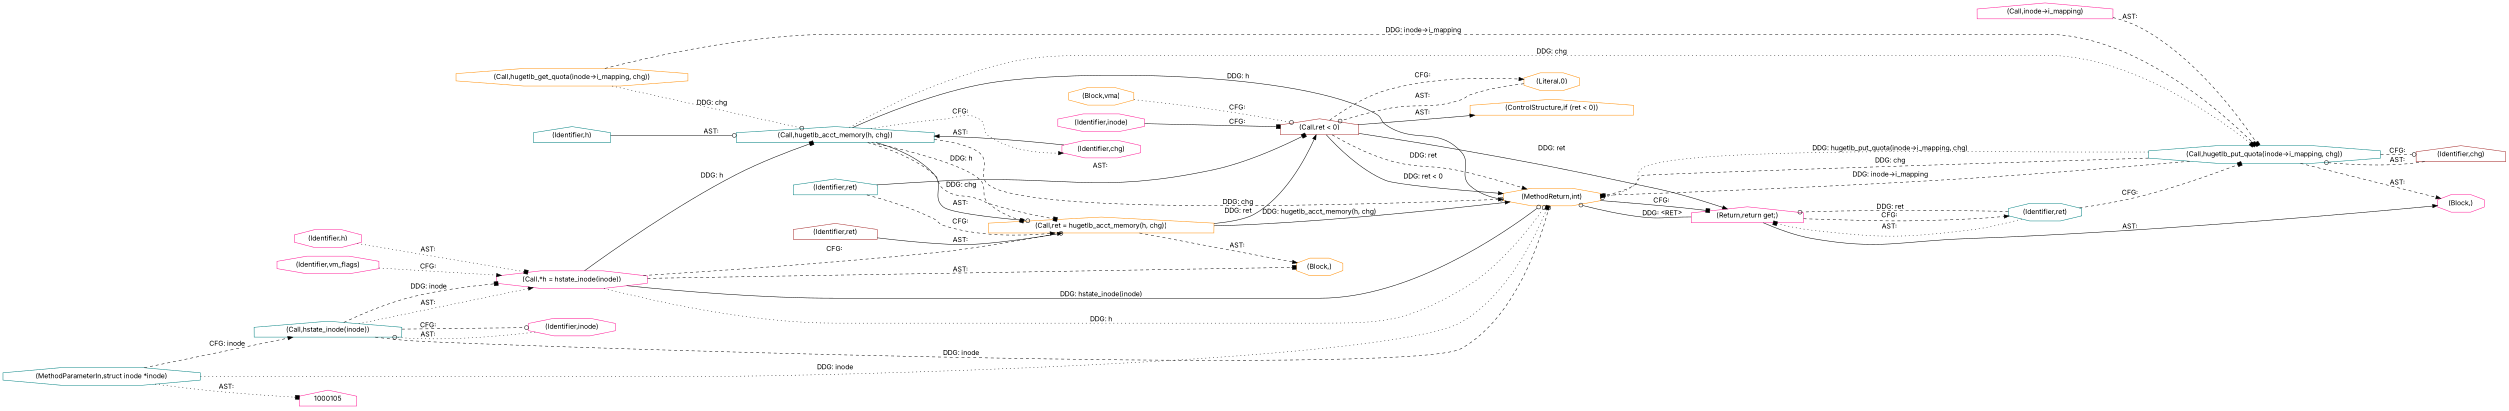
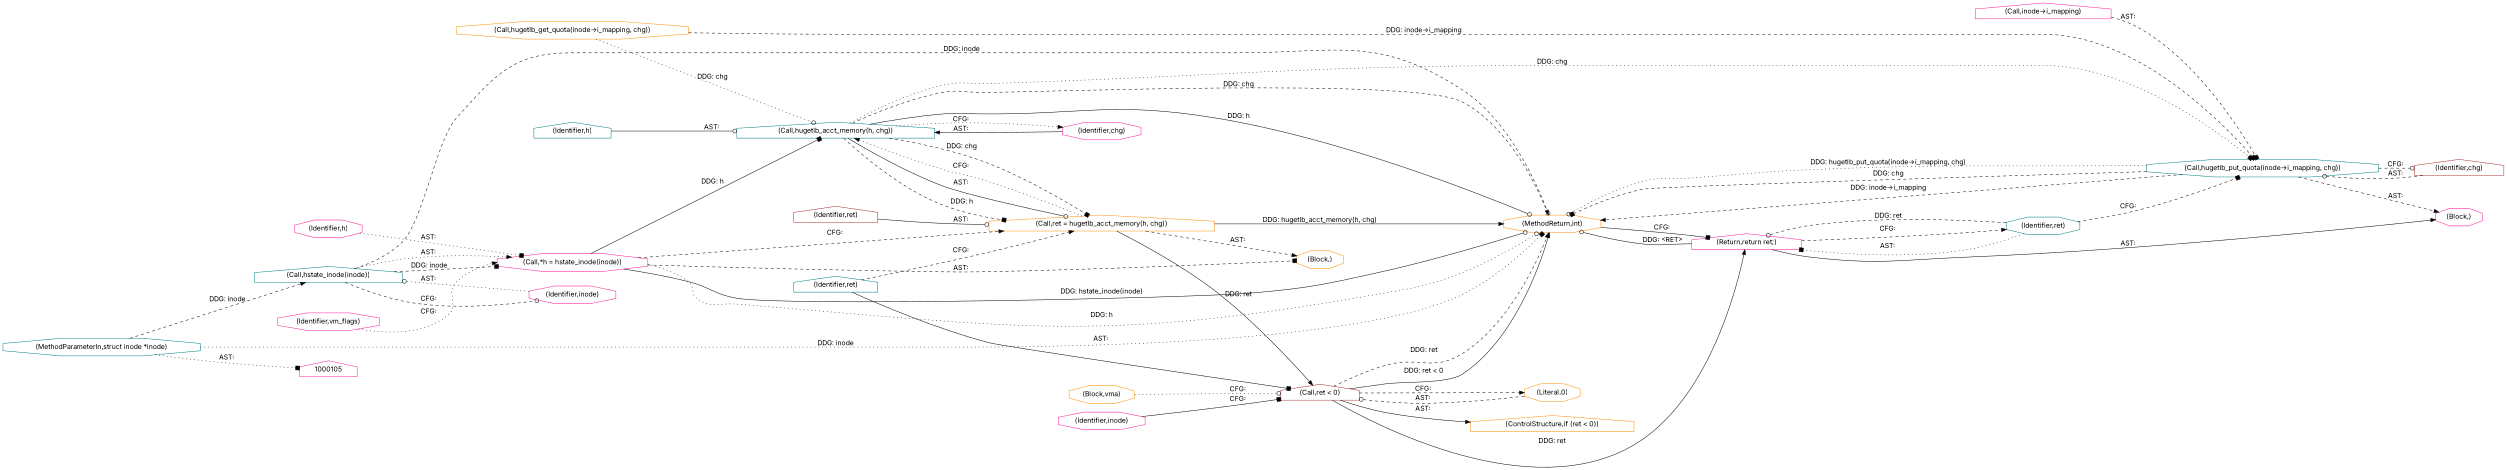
none -> (971, 176)
(1747, 216) -> (1747, 242)
(227, 344) -> (227, 299)
